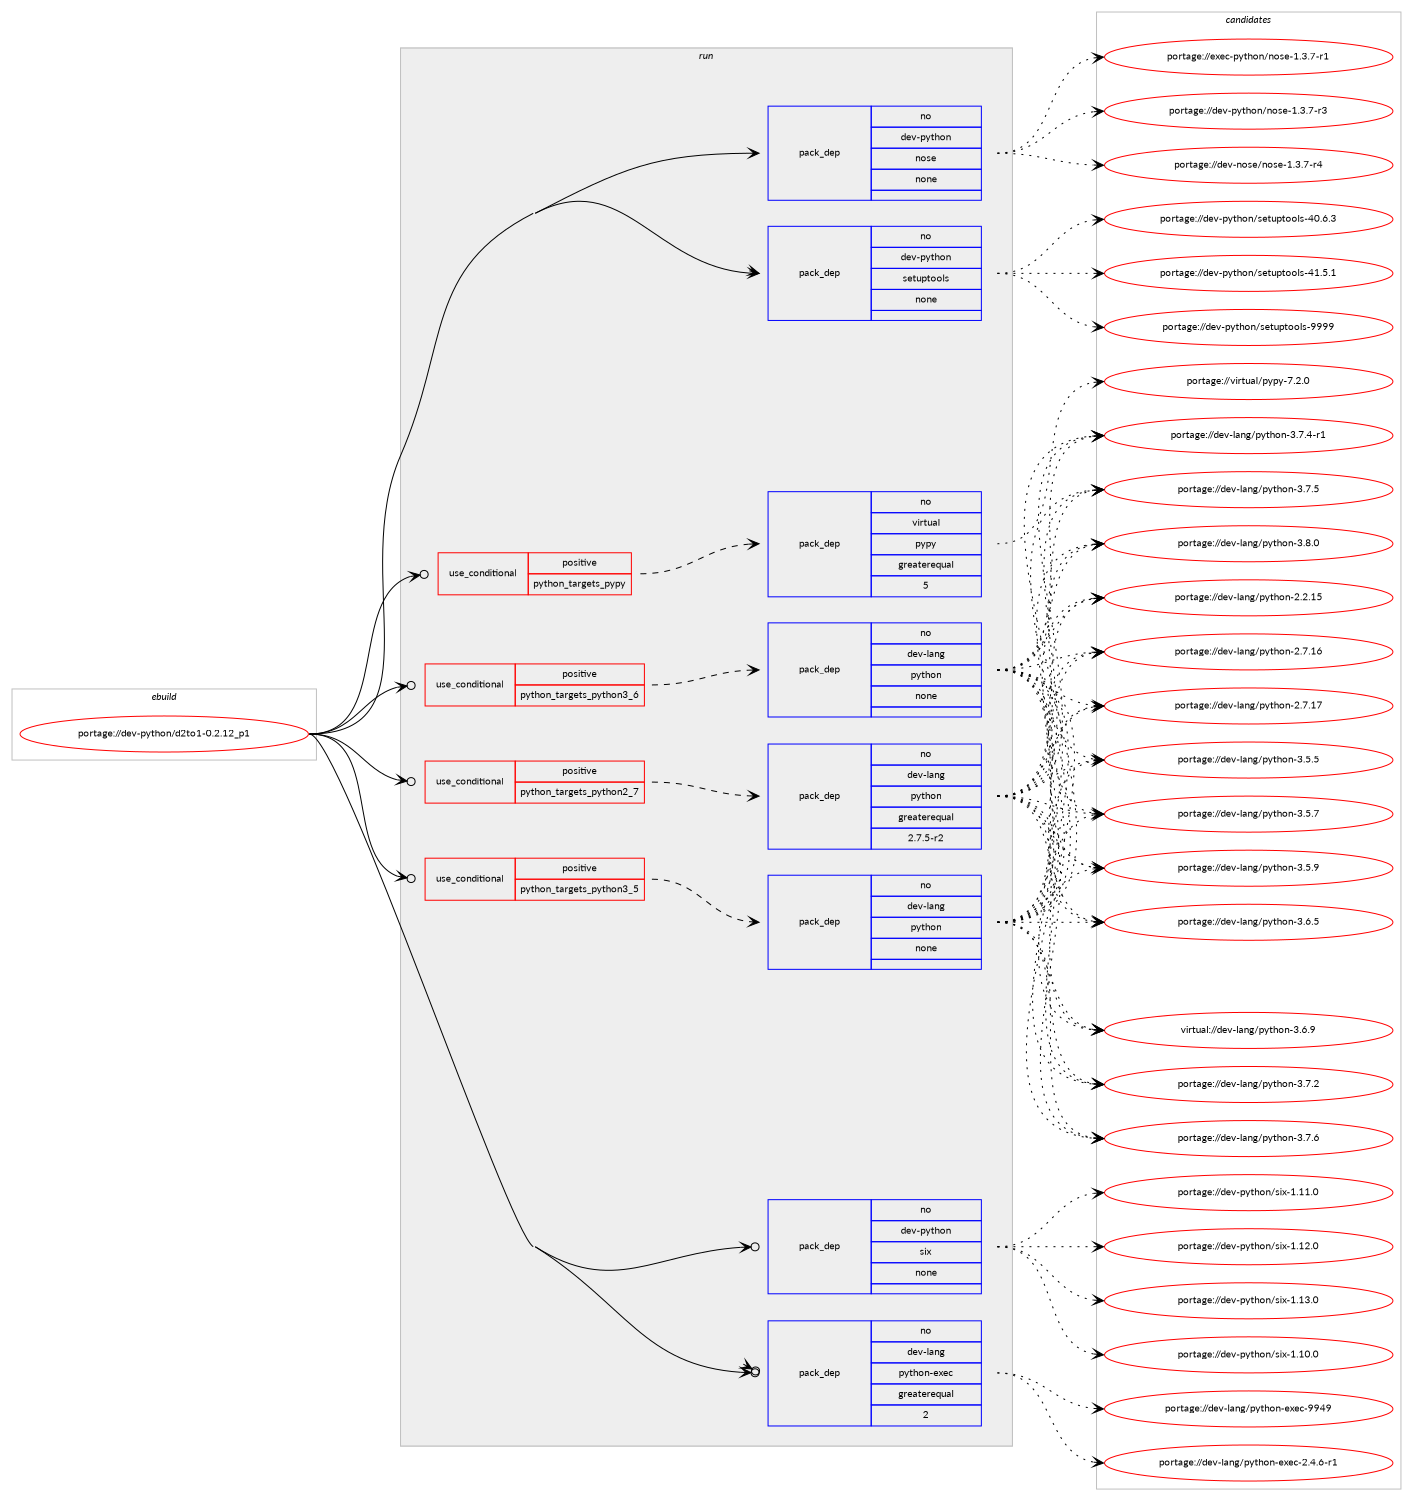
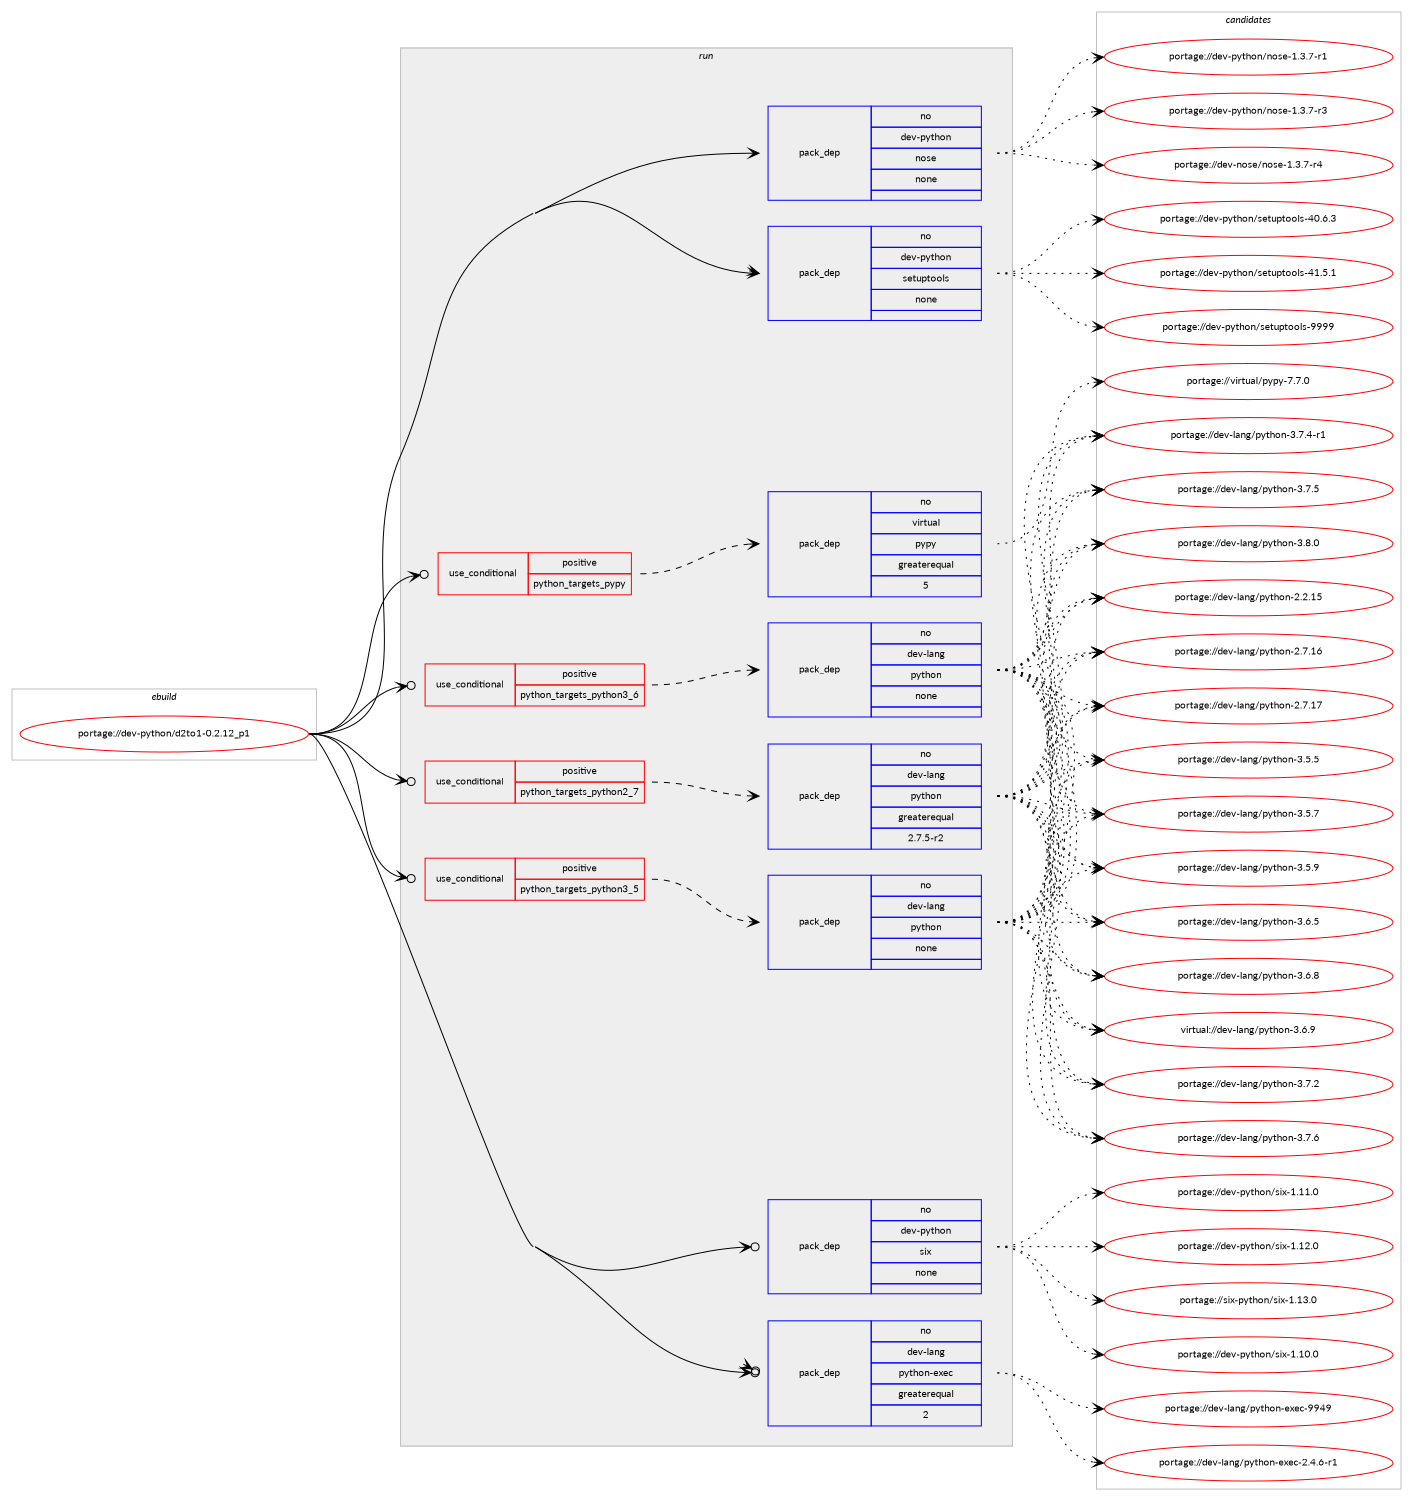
(1249, 57) -> (1249, 57)
(1249, 382) -> (1249, 382)
none -> (1249, 976)
(1249, 1301) -> (1249, 1301)
